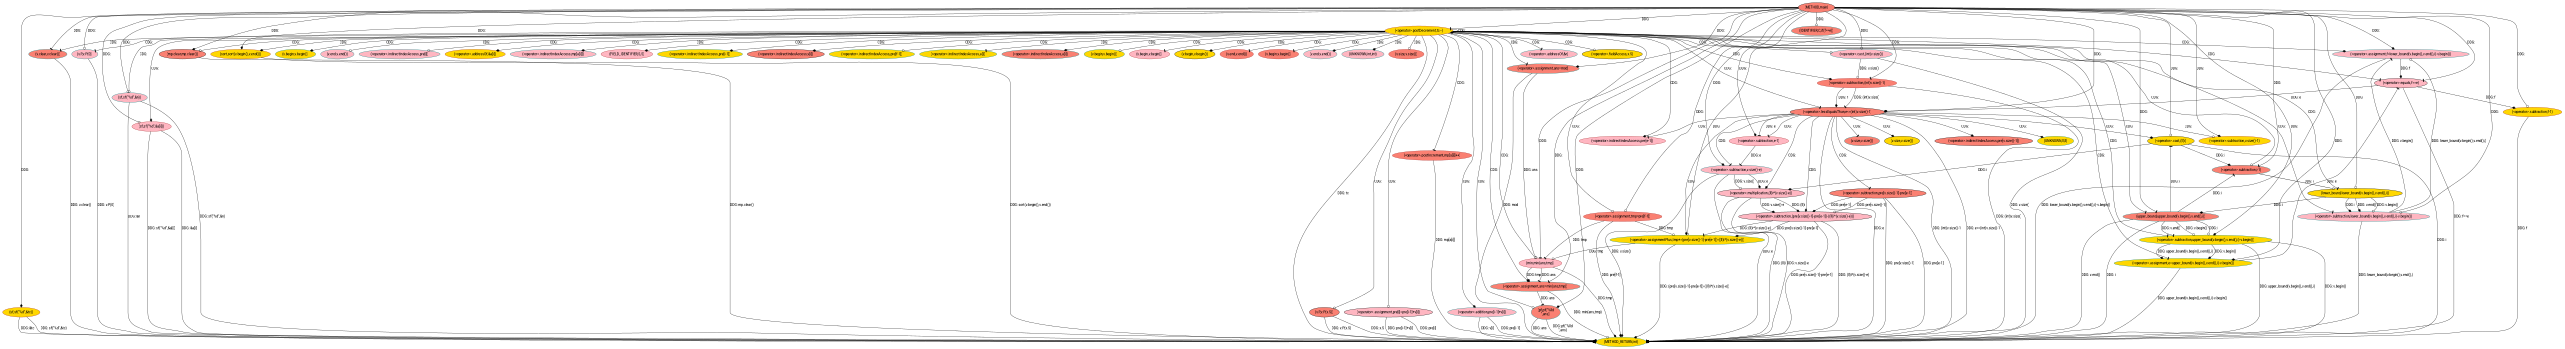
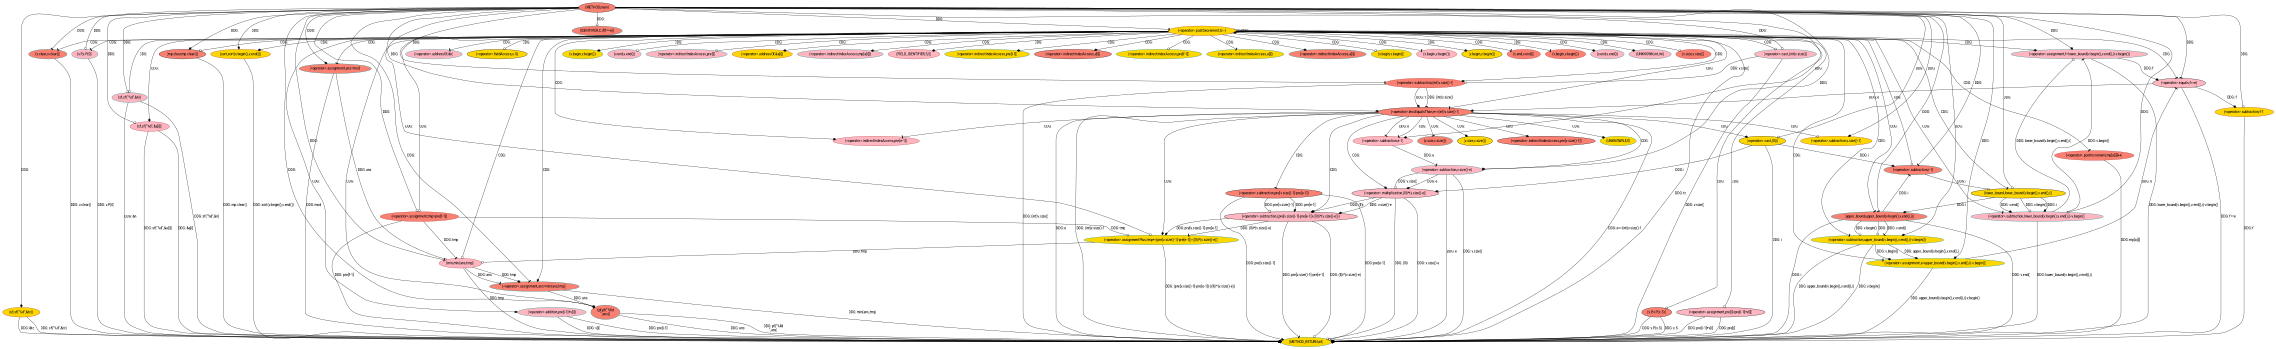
(2171, 179) -> none
